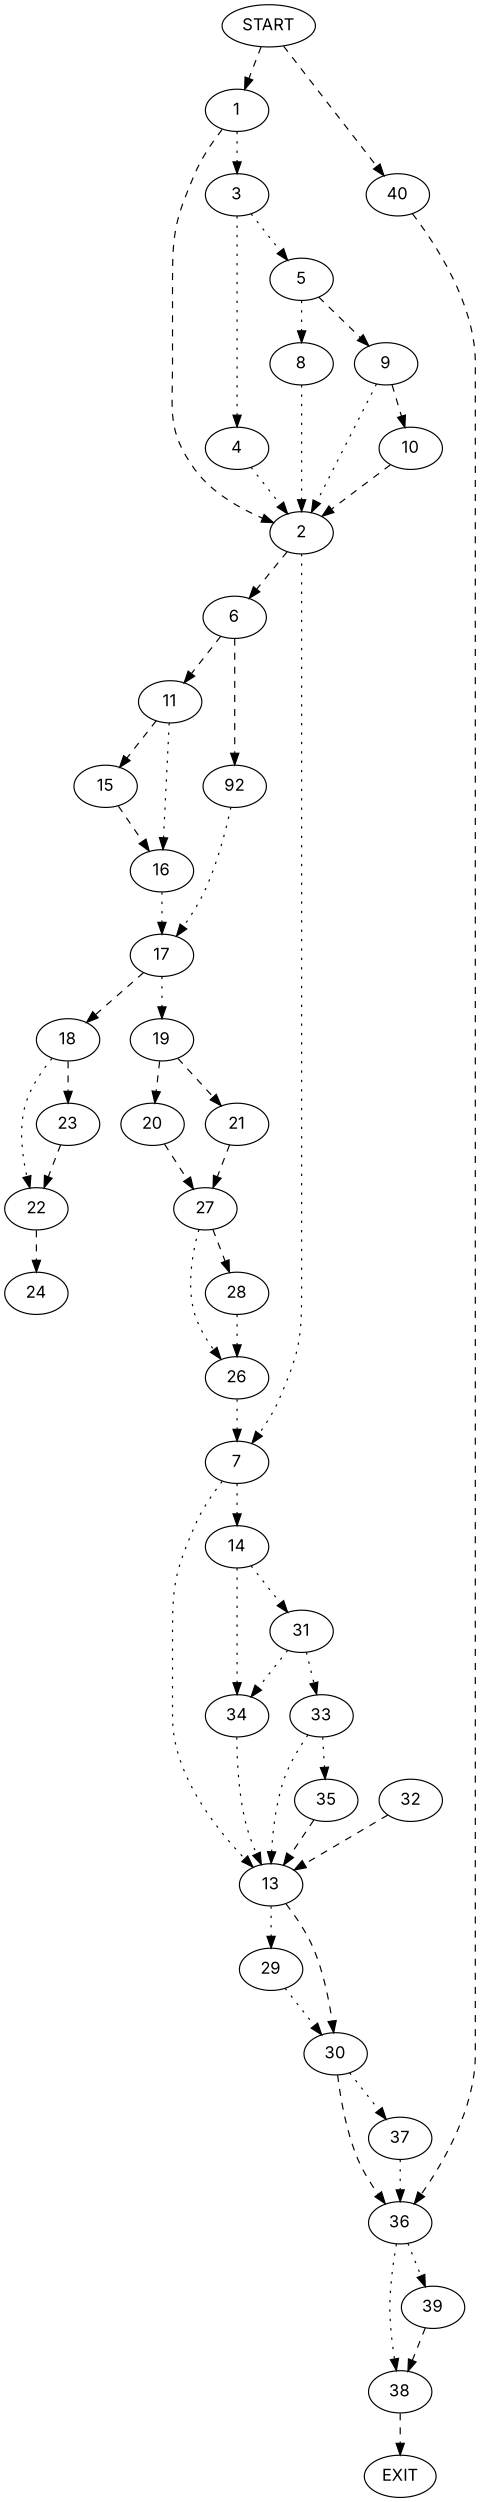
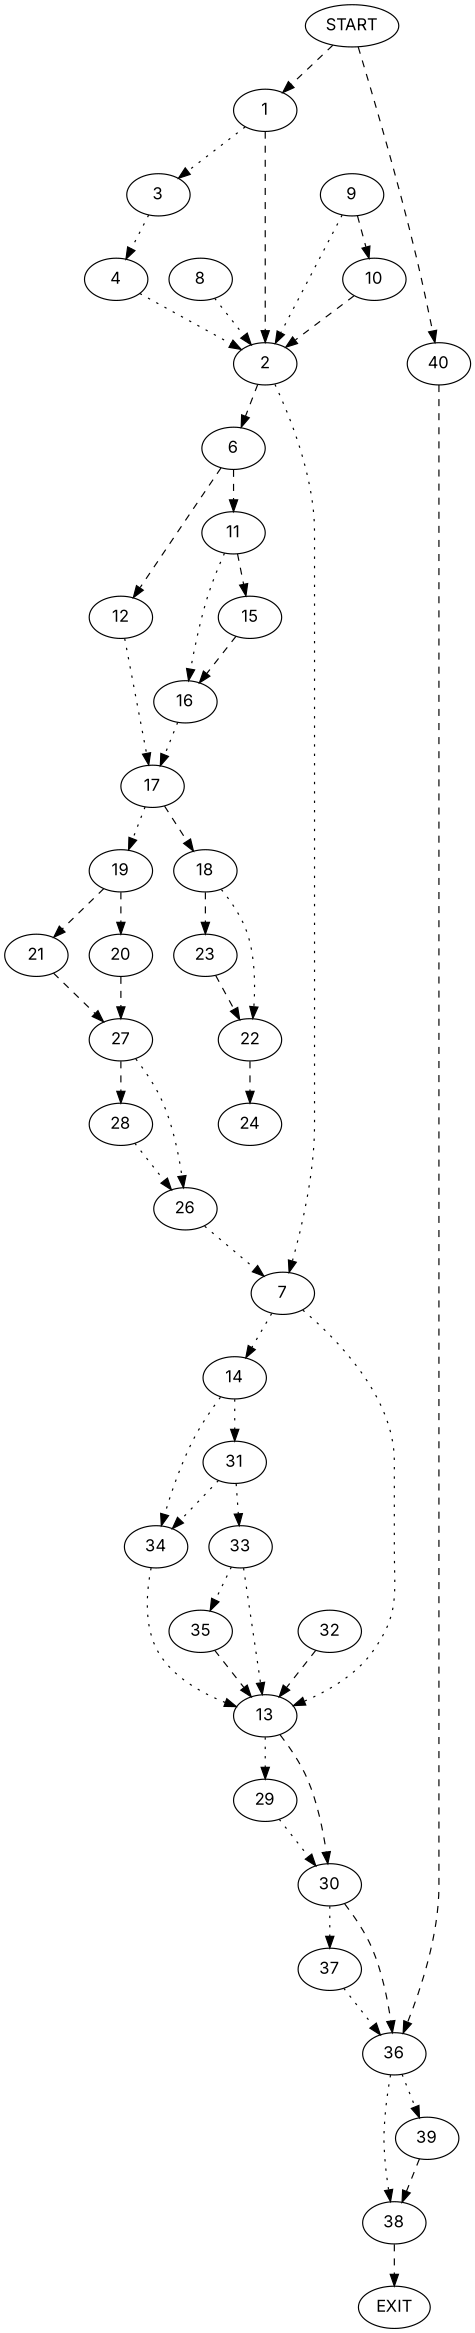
(302, 279) -> none
(235, 786) -> (121, 617)
